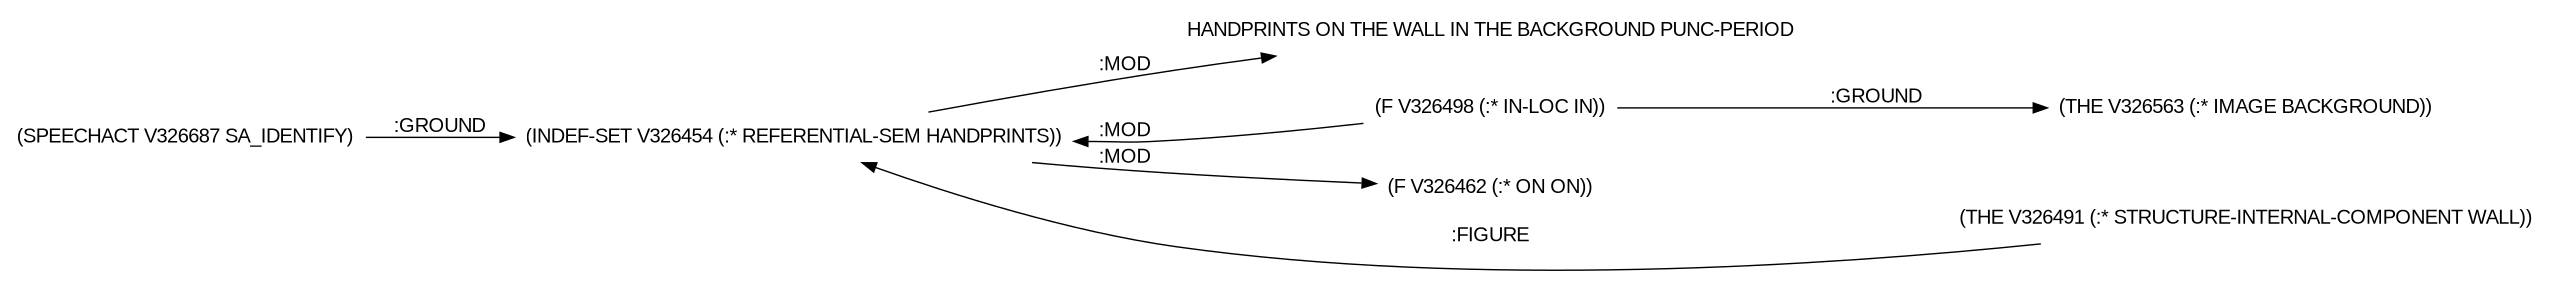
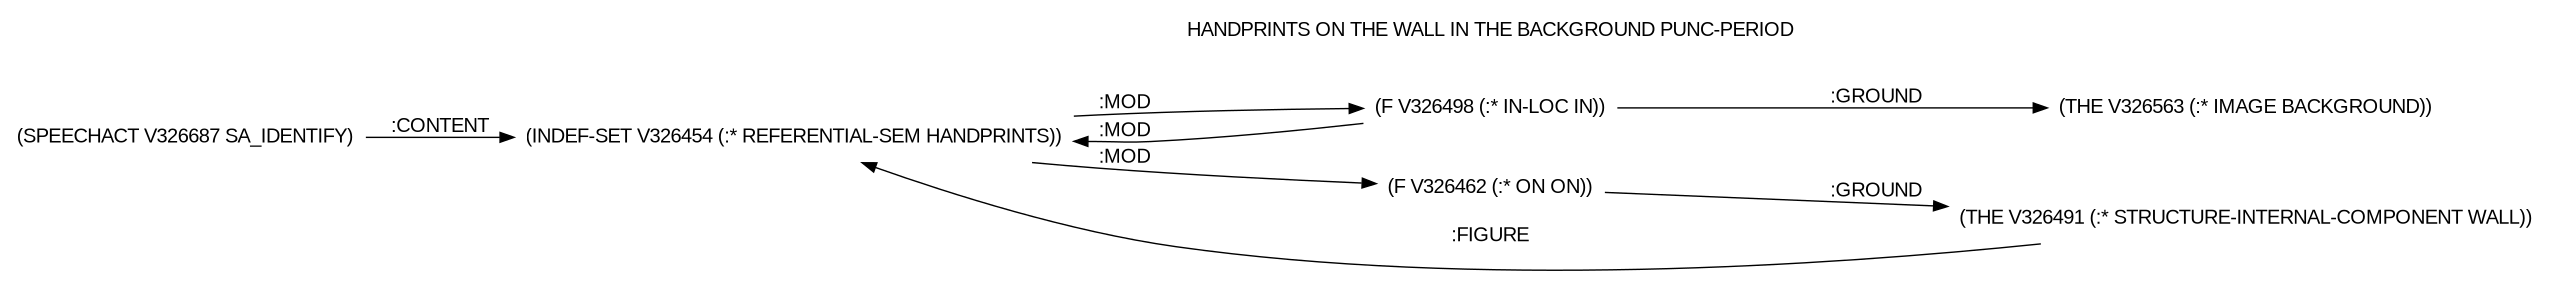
(1095, 83) -> (1211, 111)
(440, 127) -> (440, 127)
none -> (1769, 199)
